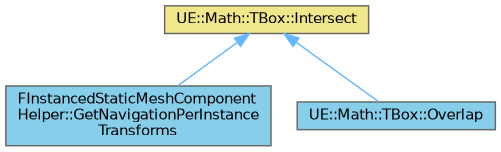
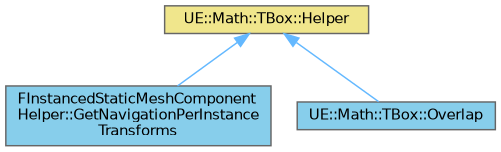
(267, 20) -> (267, 20)
